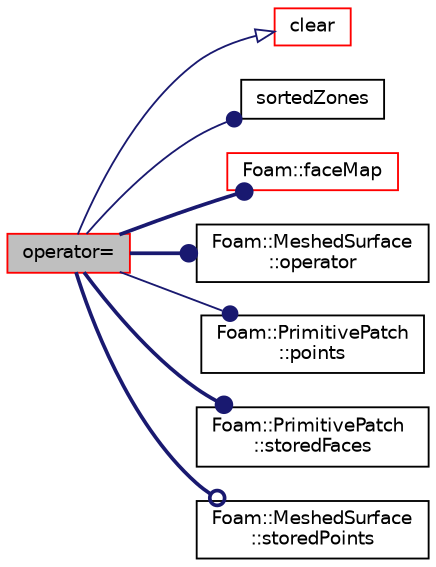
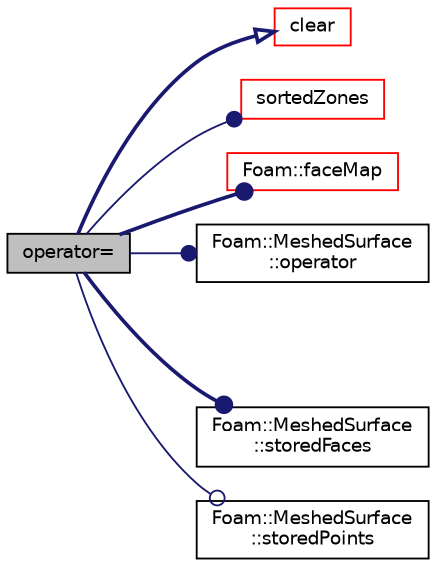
(313, 99) -> (313, 99)
(146, 114) -> (146, 114)
(69, 253) -> (69, 253)
(156, 253) -> (156, 253)
(313, 344) -> none
(128, 393) -> (128, 393)
(313, 437) -> (313, 437)
